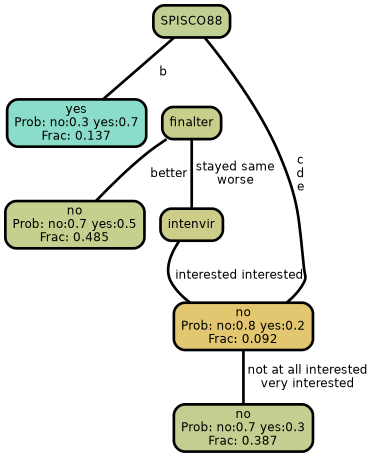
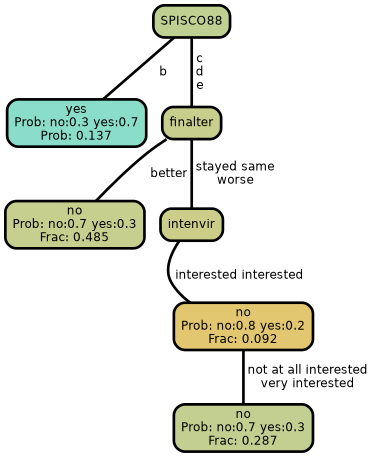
(77, 123) -> (77, 123)
(283, 164) -> (192, 72)
(75, 225) -> (75, 225)
(243, 428) -> (243, 428)
